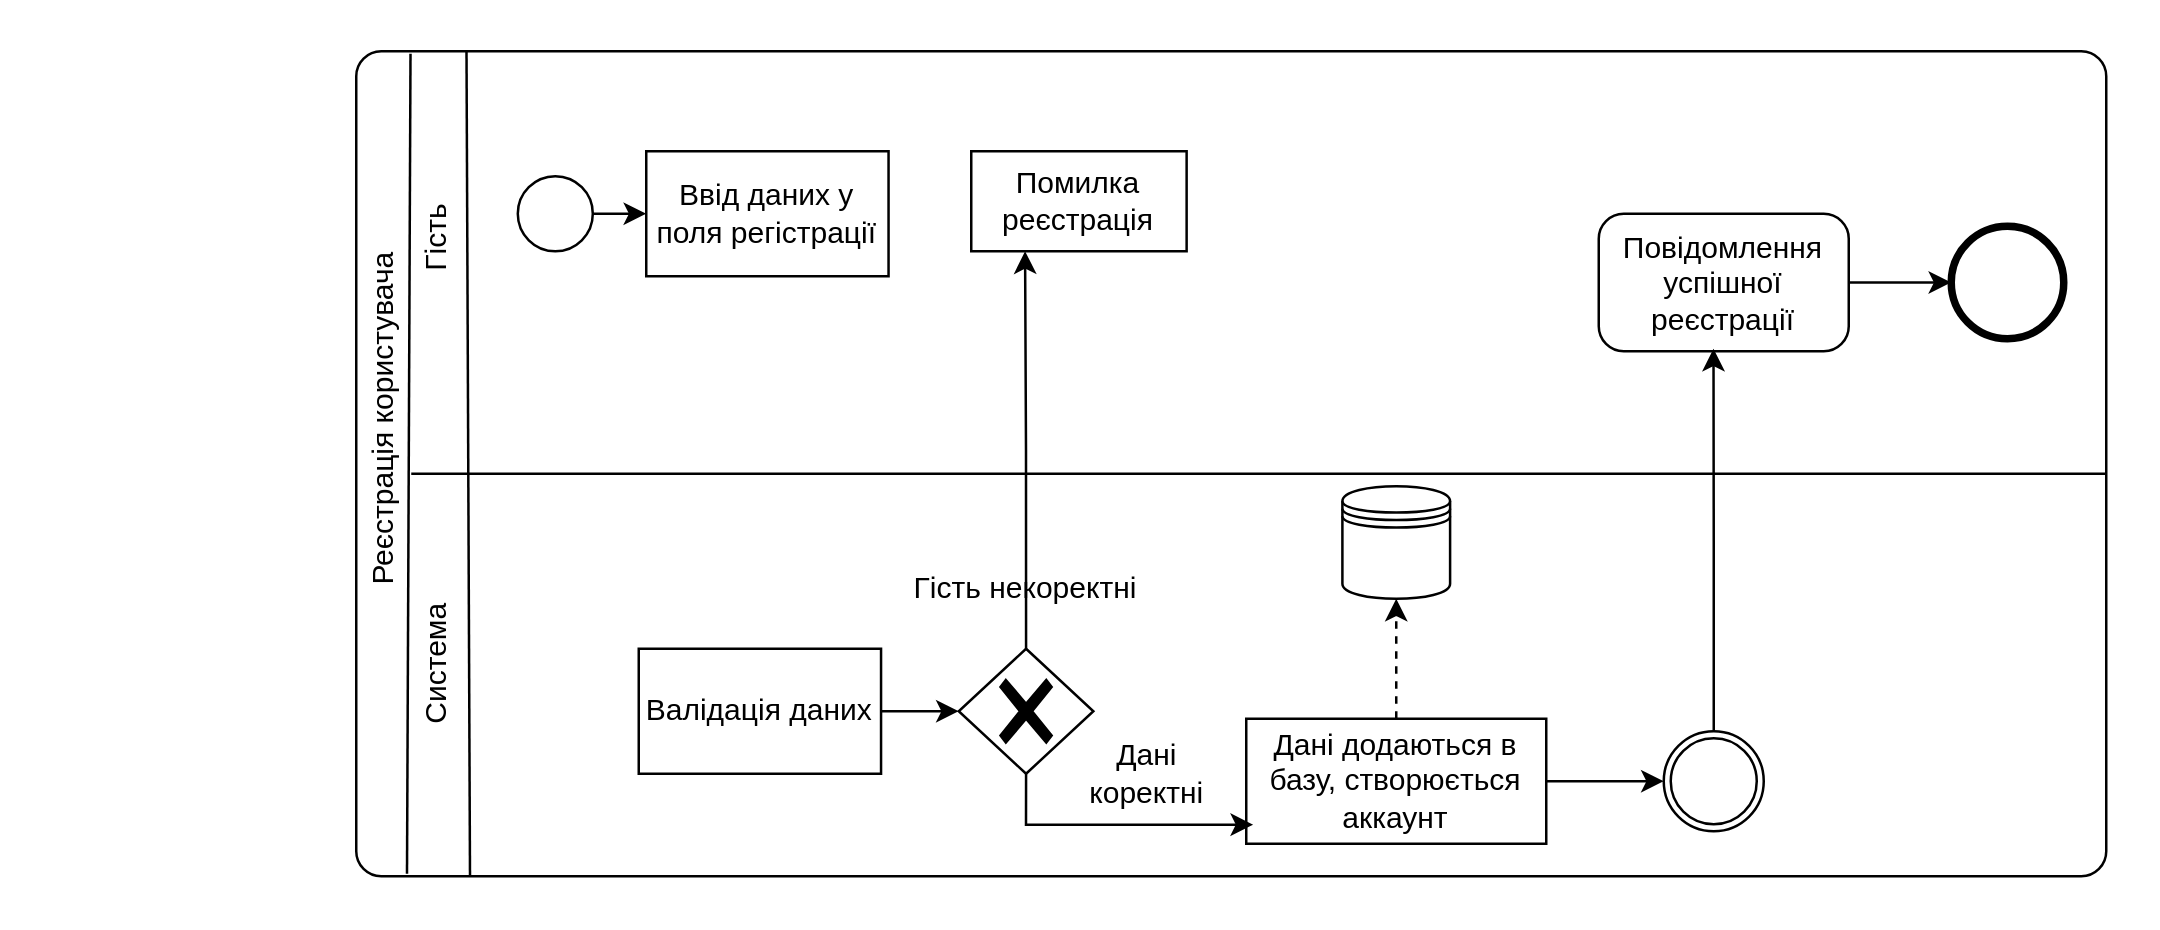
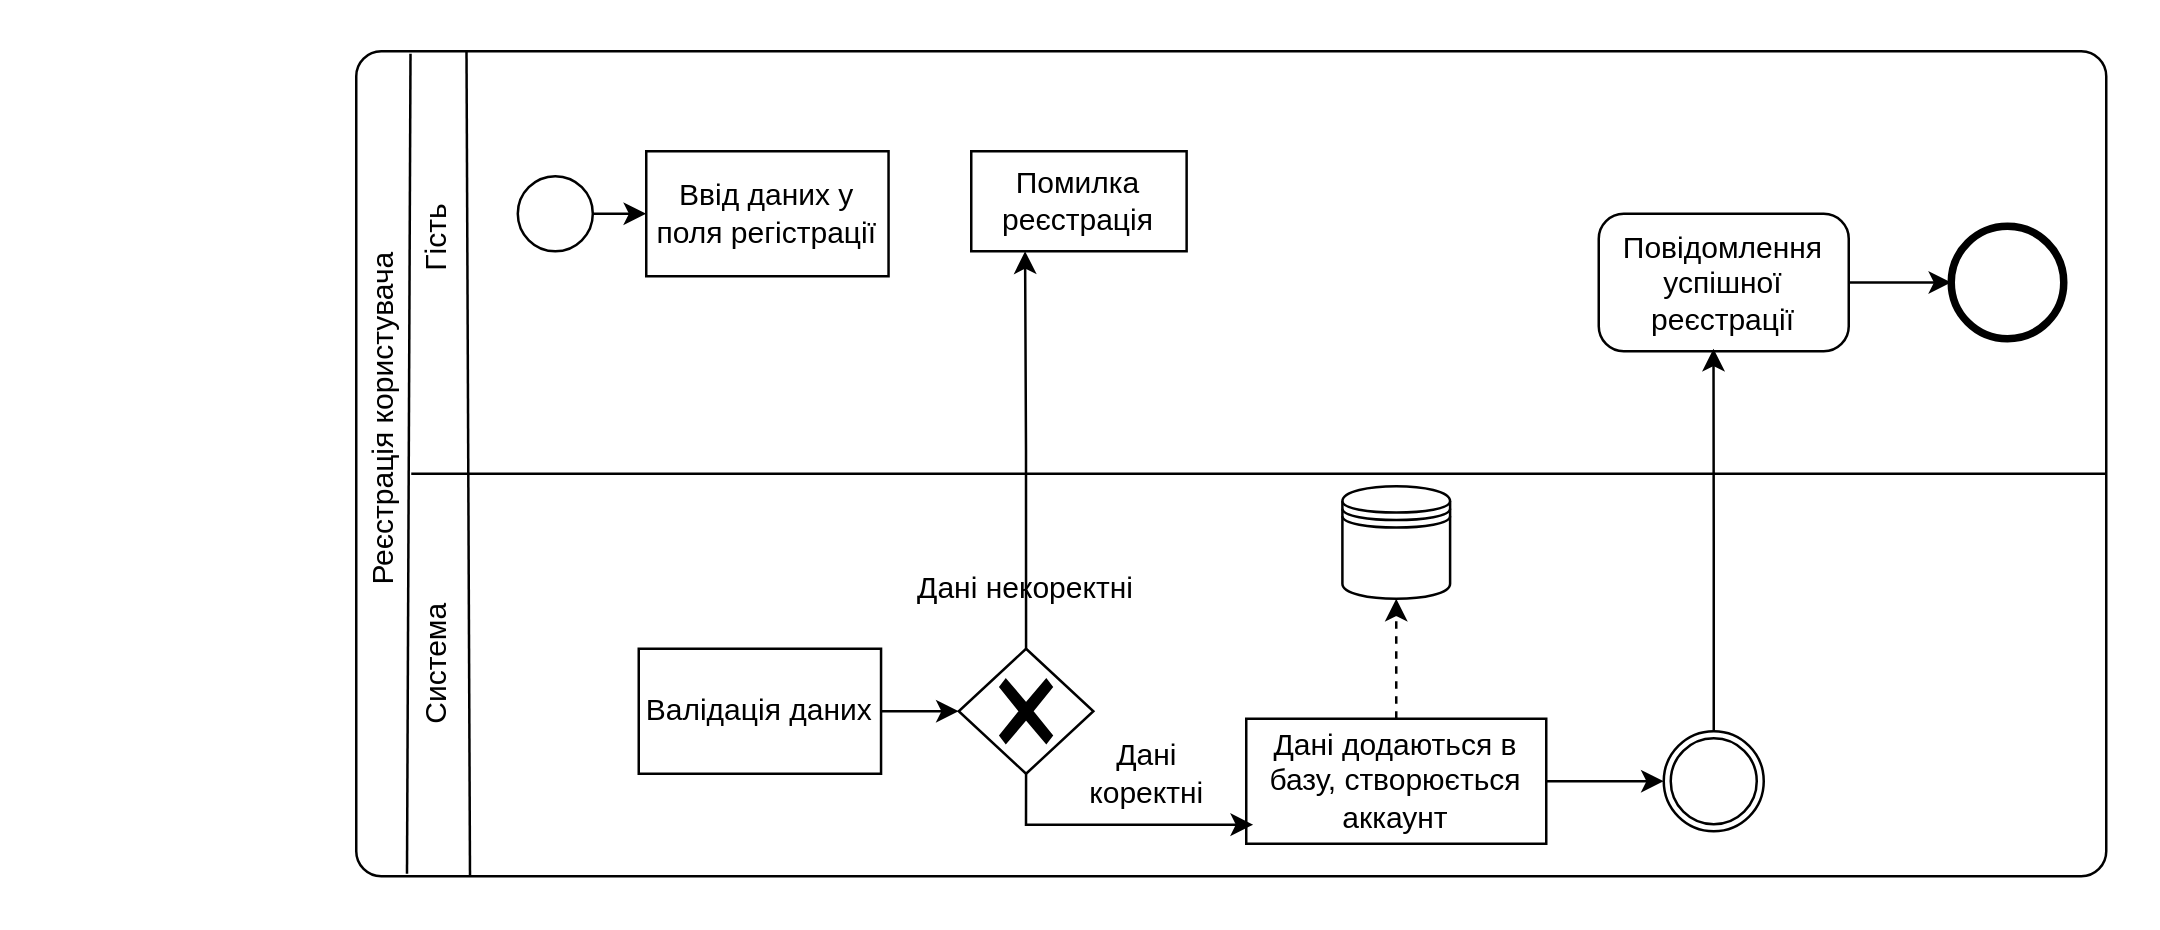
(1026, 589) -> (1026, 589)
